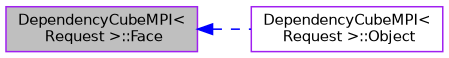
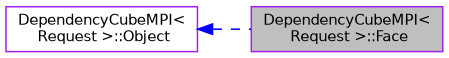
(232, 29) -> (232, 29)
